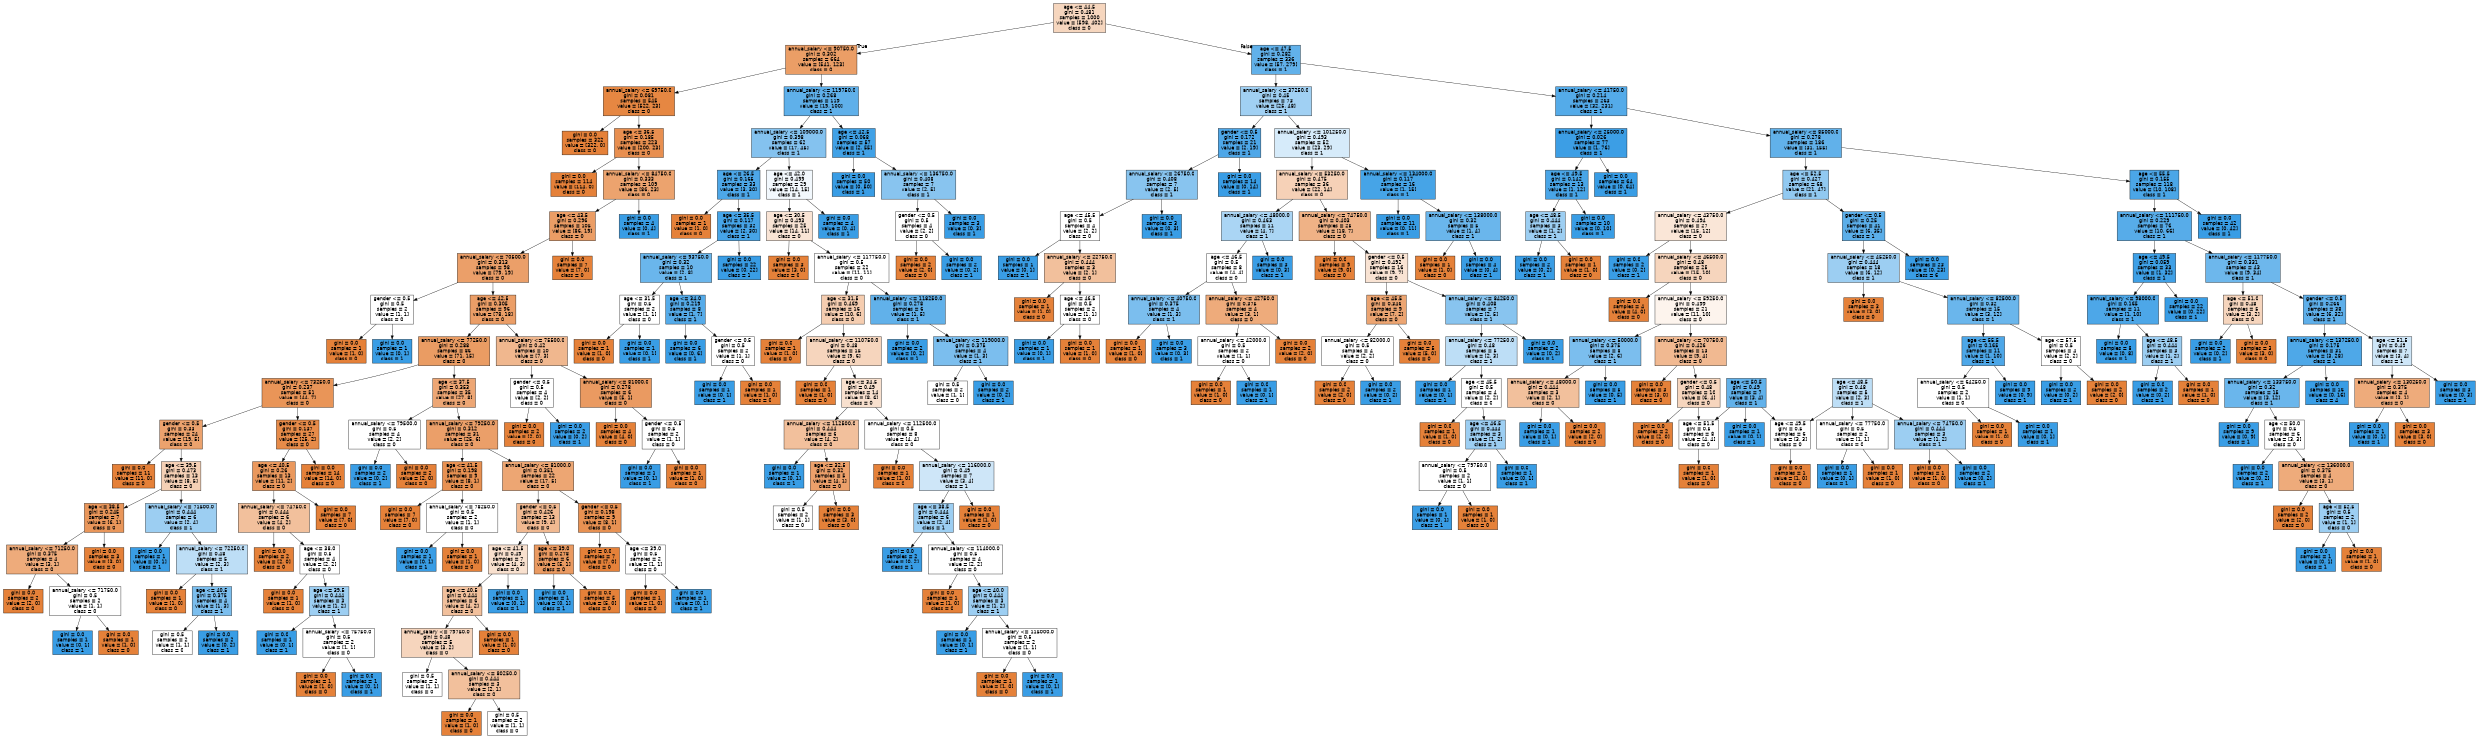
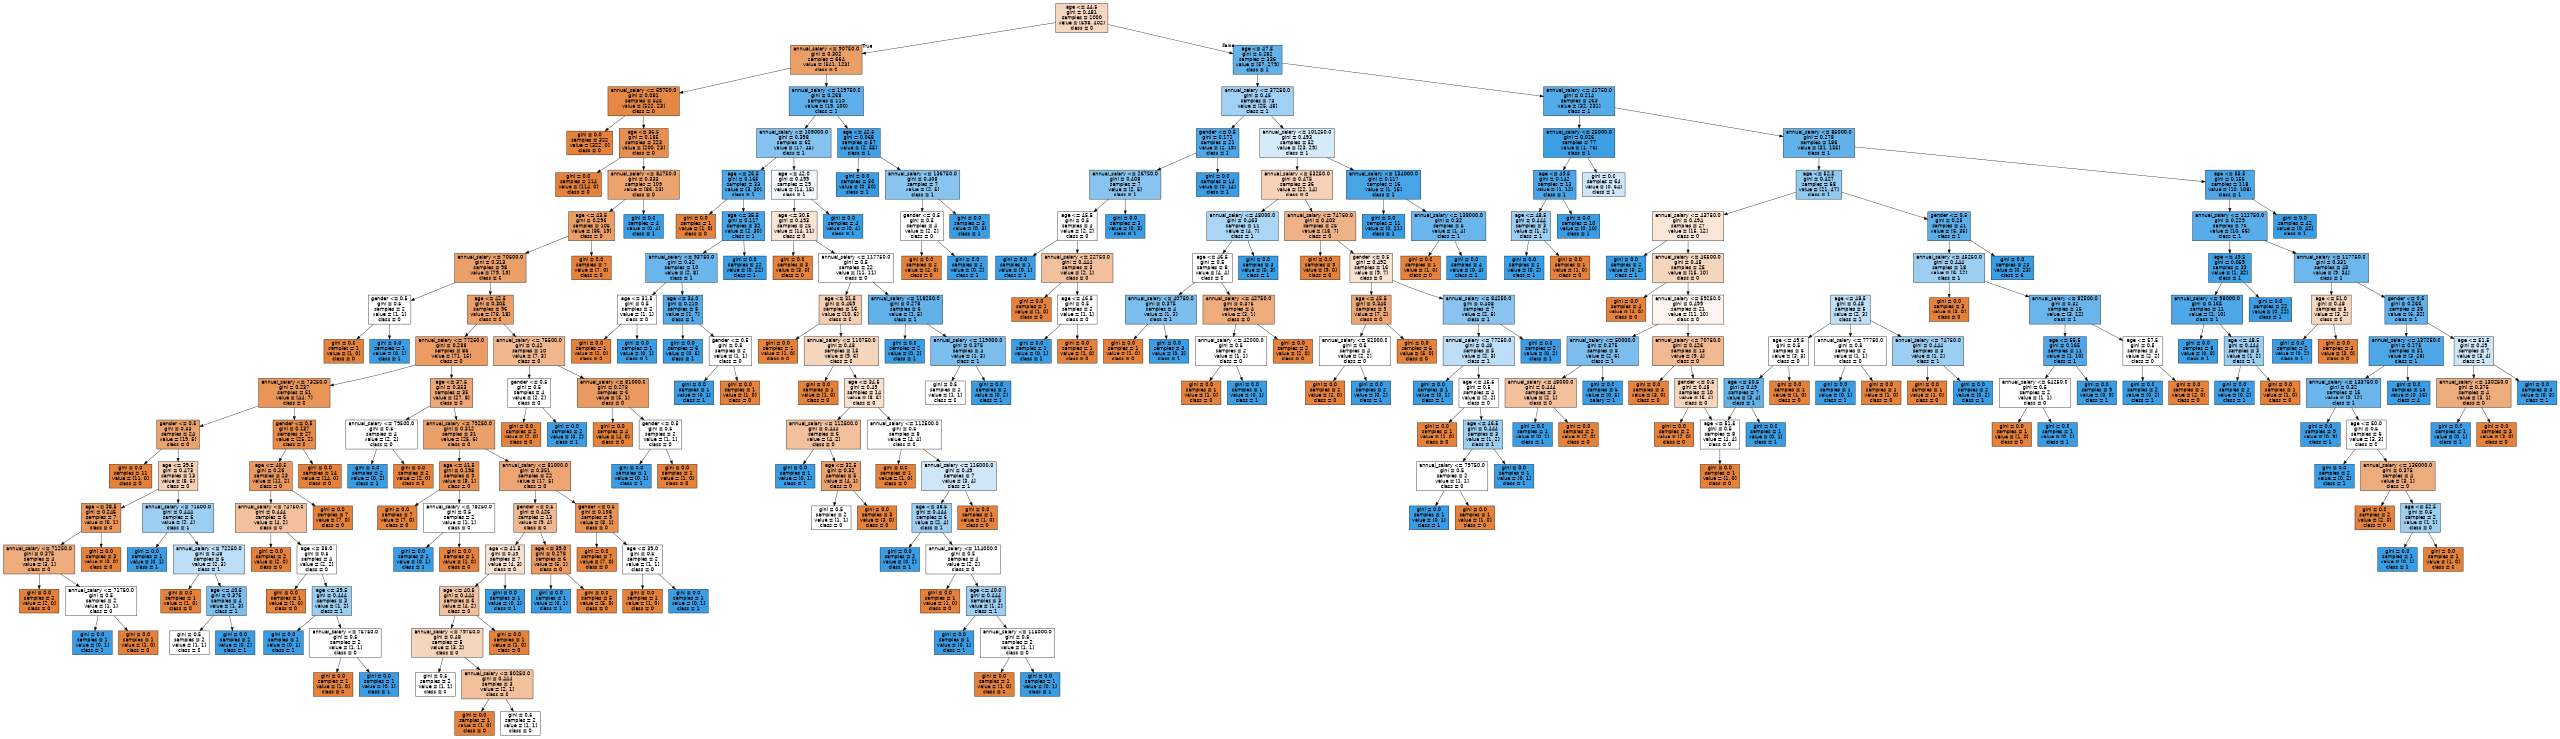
(1616, 185) -> (1604, 185)
(1605, 393) -> (1603, 393)
(1767, 412) -> (1767, 371)
